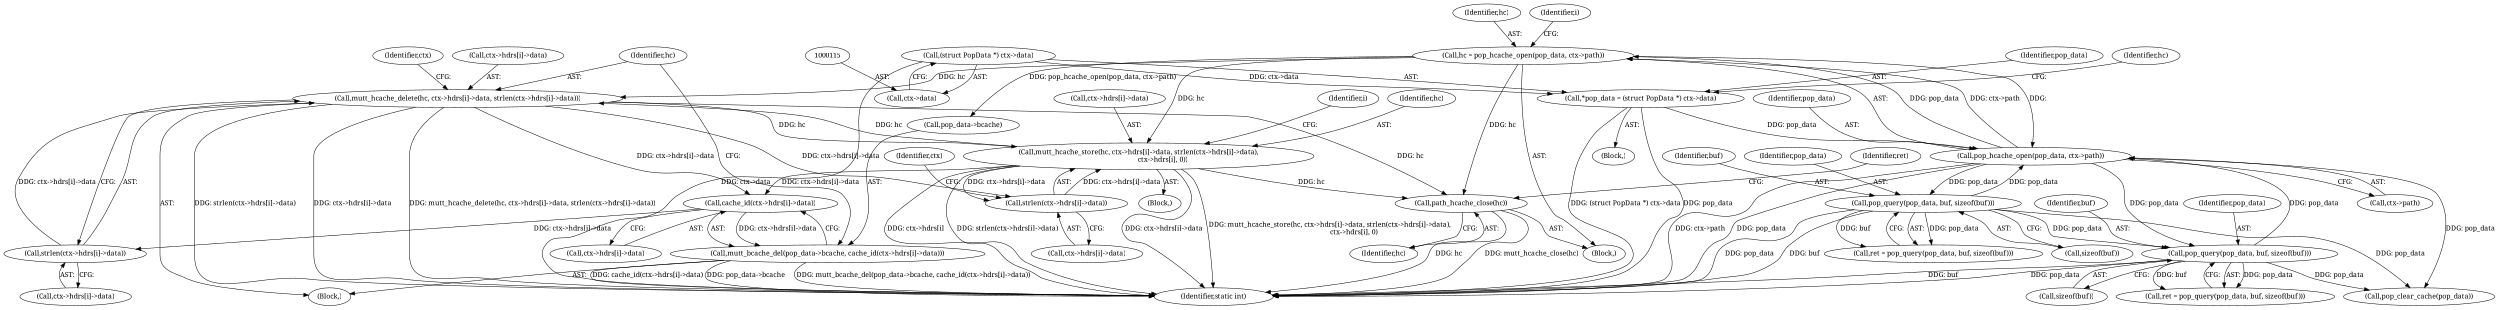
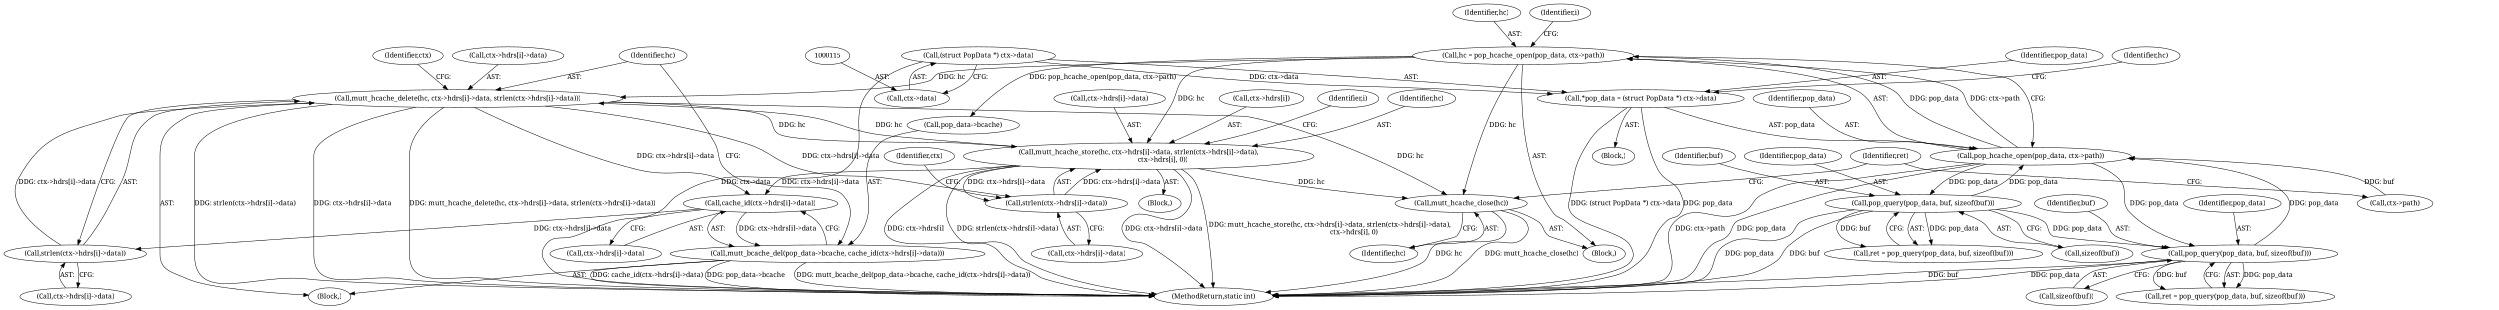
(921, 77) -> (921, 77)
(981, 77) -> (981, 77)
none -> (1261, 99)
(2039, 99) -> (2039, 99)
(1792, 125) -> (1792, 125)
(2248, 170) -> (2133, 182)
(2379, 182) -> (2379, 182)
(1461, 204) -> (1461, 204)
(1214, 297) -> (1214, 297)
(2419, 297) -> none
